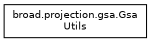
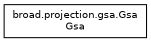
(75, 21) -> (75, 21)
